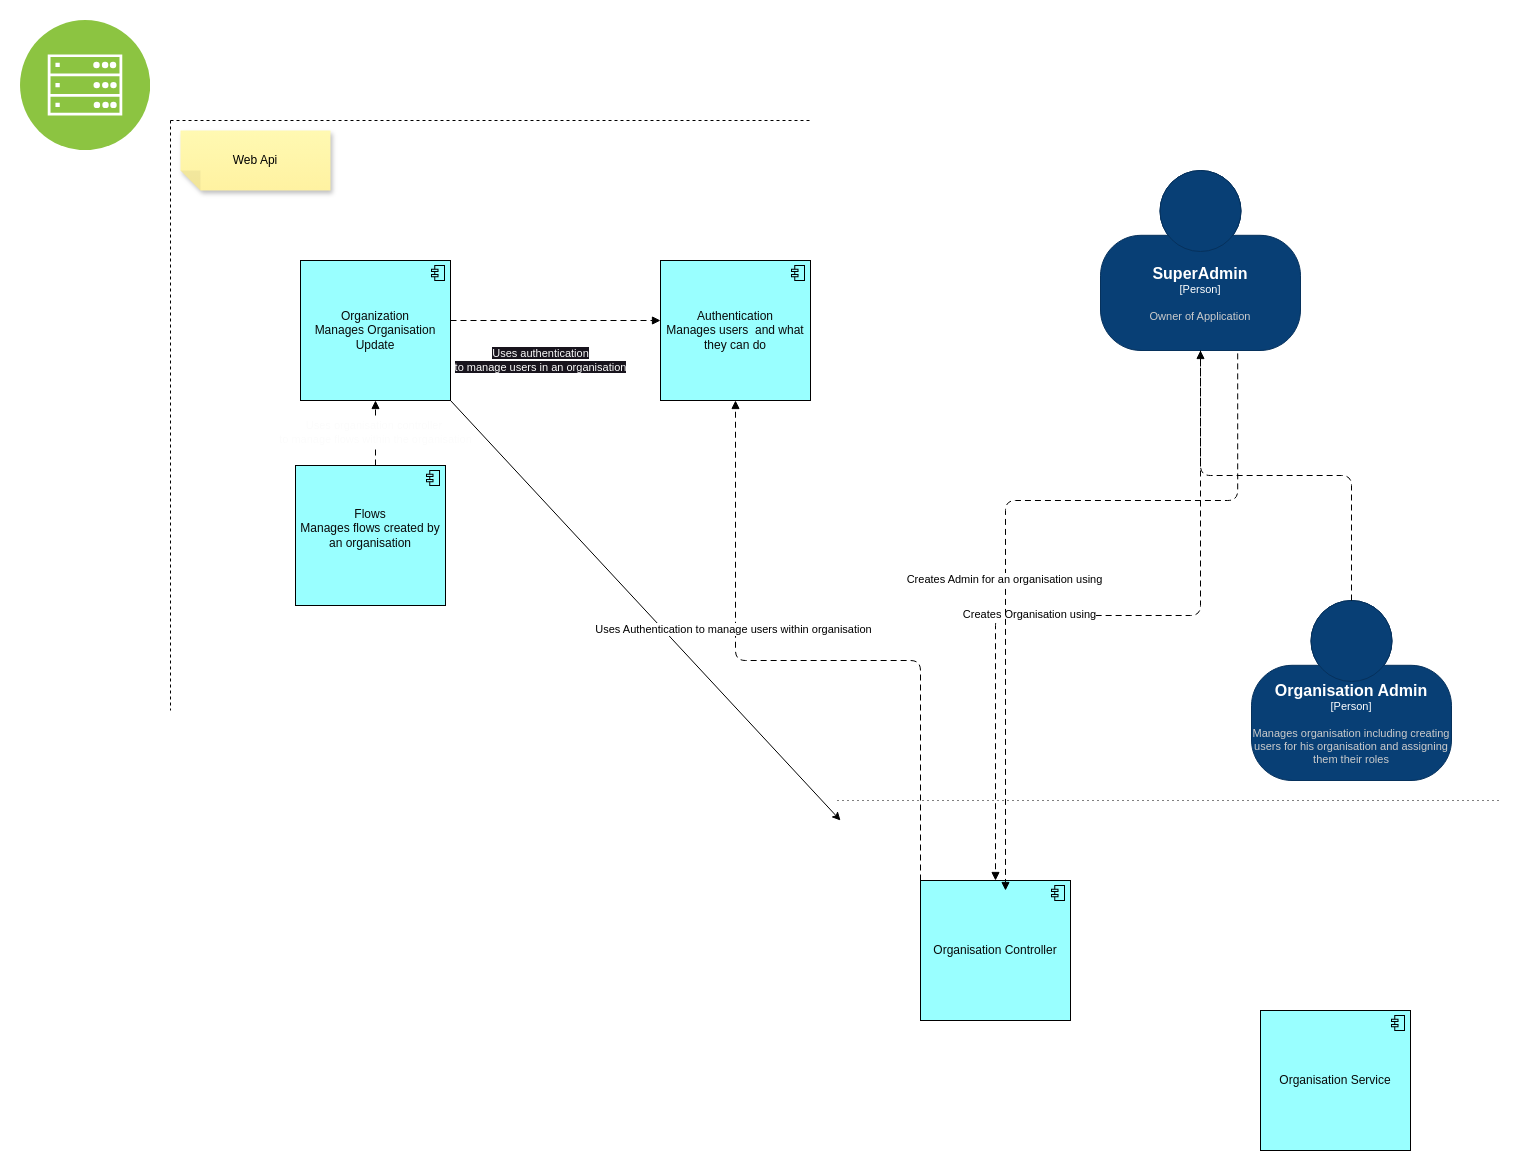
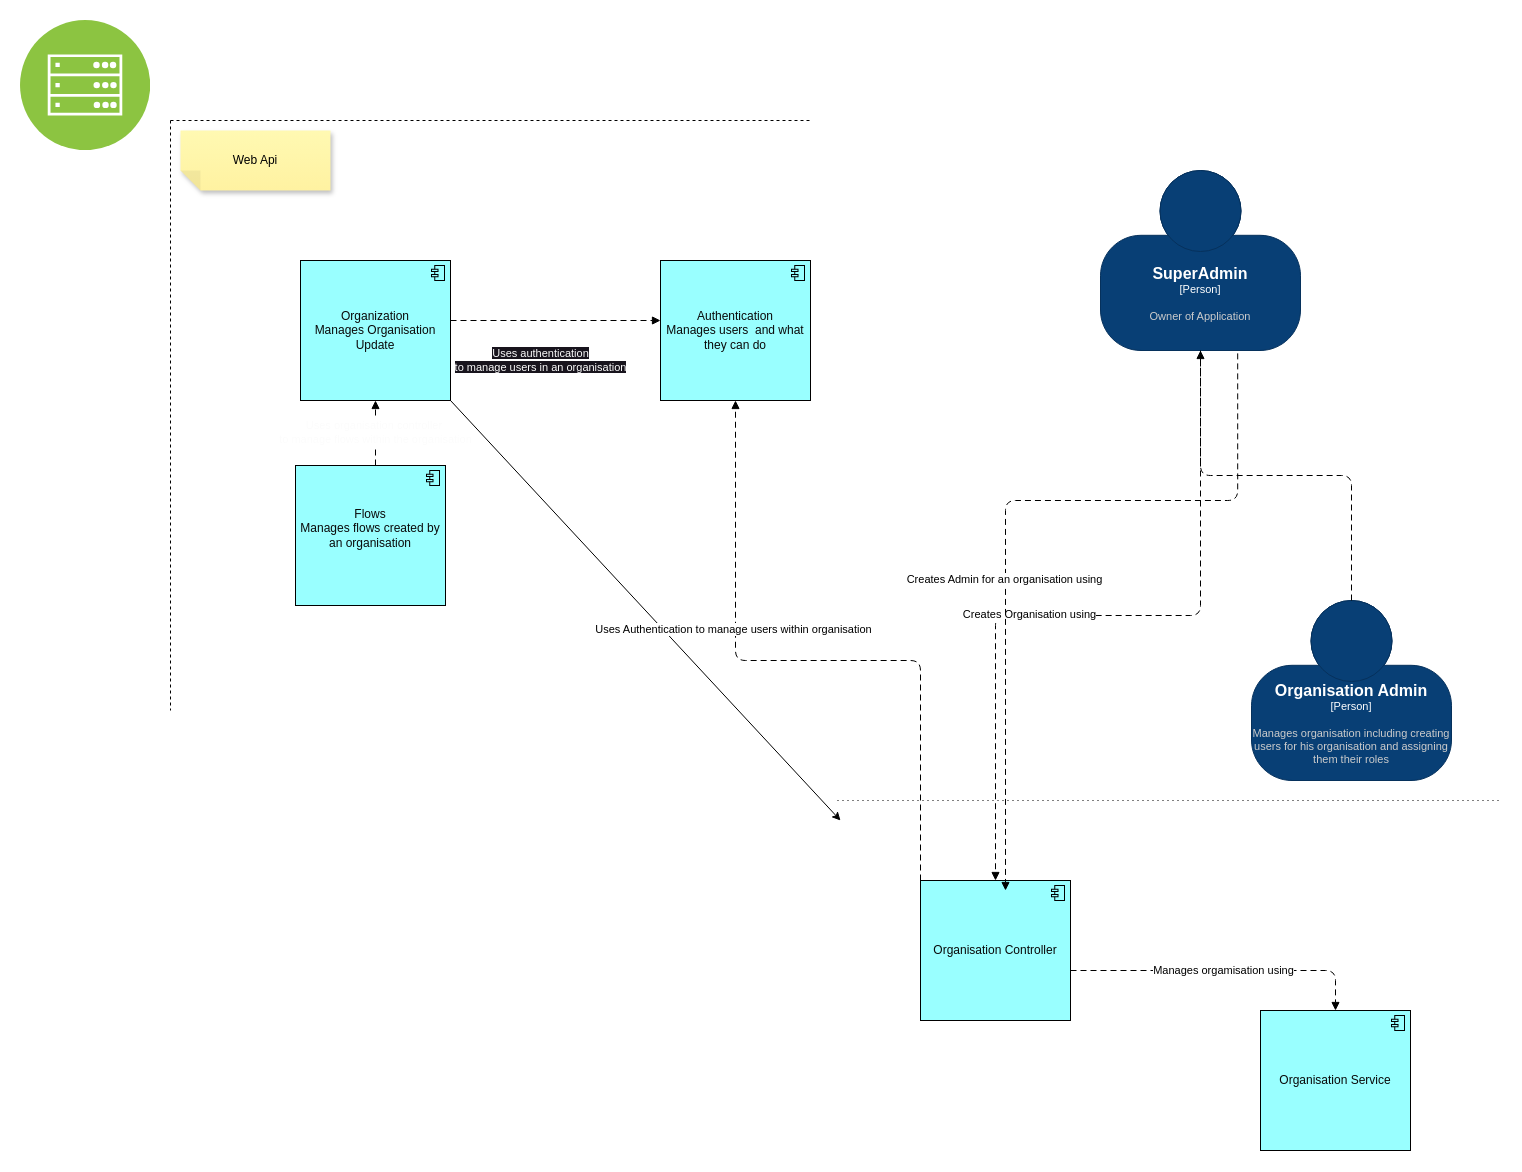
none -> (1214, 971)
